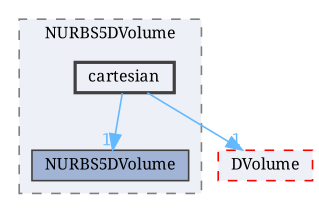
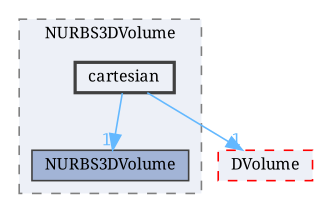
(110, 34) -> (110, 34)
(110, 165) -> (110, 165)
